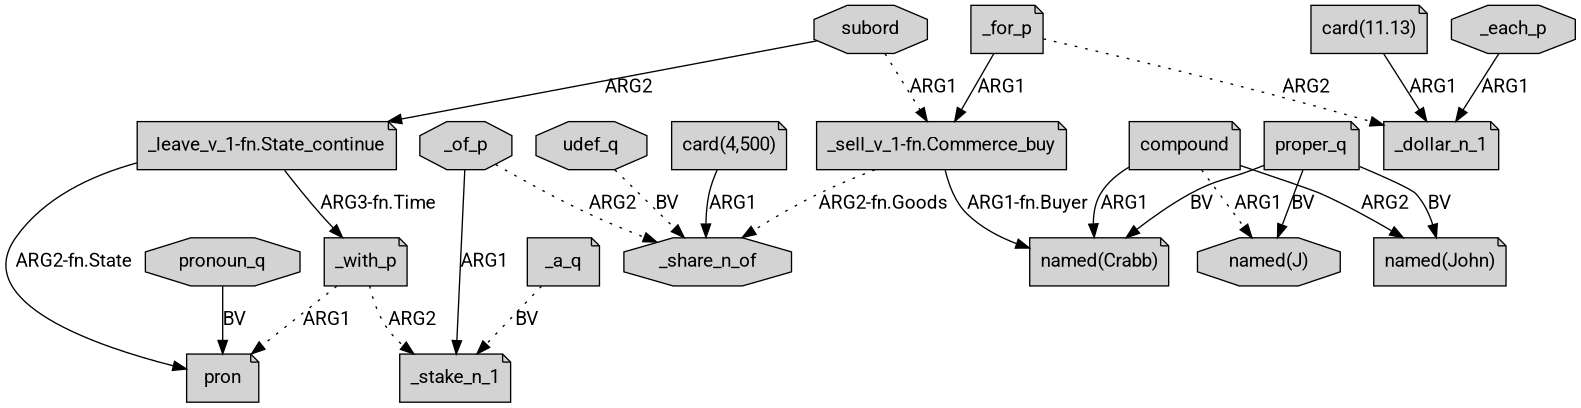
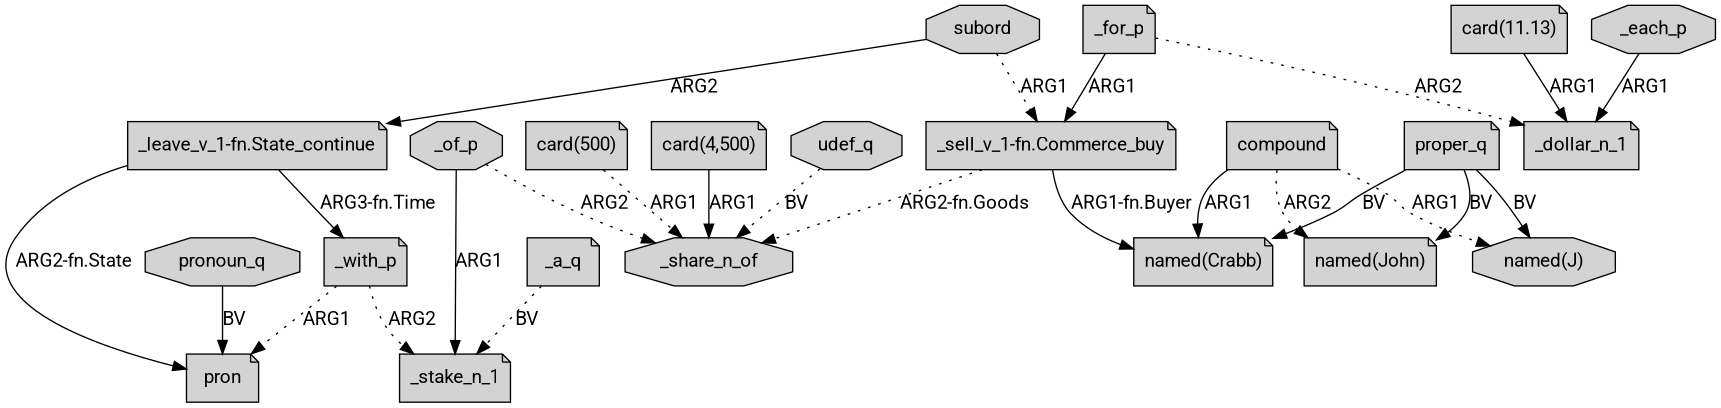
none -> (577, 146)
(1318, 193) -> (1279, 203)
